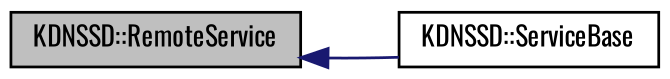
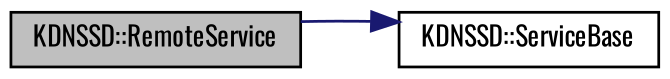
(364, 58) -> (336, 21)
